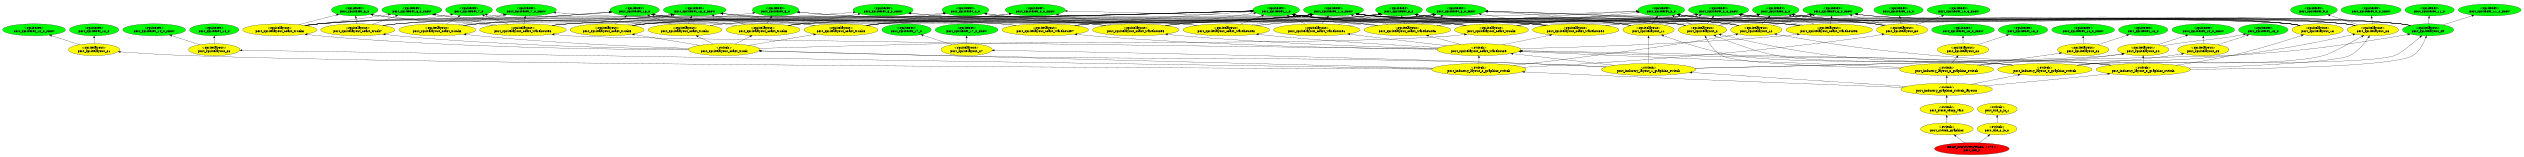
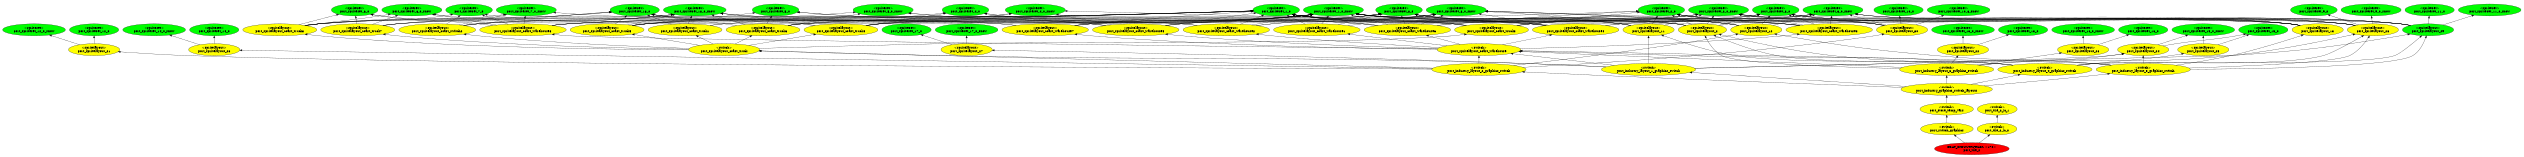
(437, 30) -> (437, 30)
